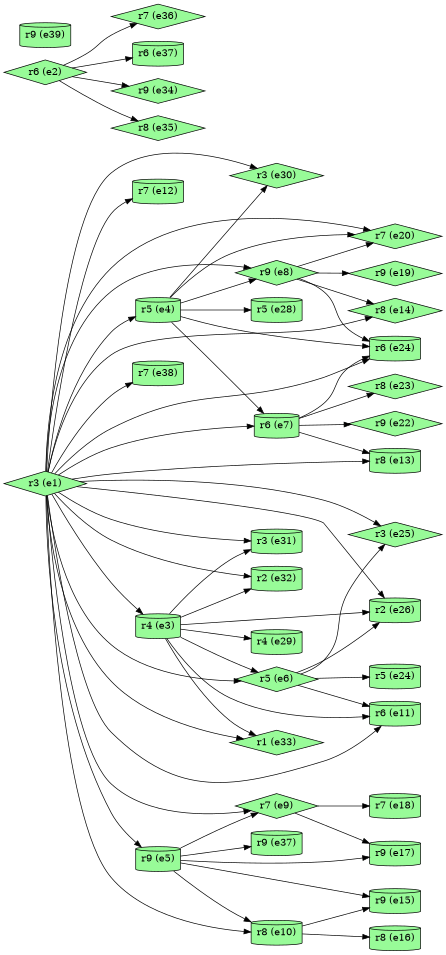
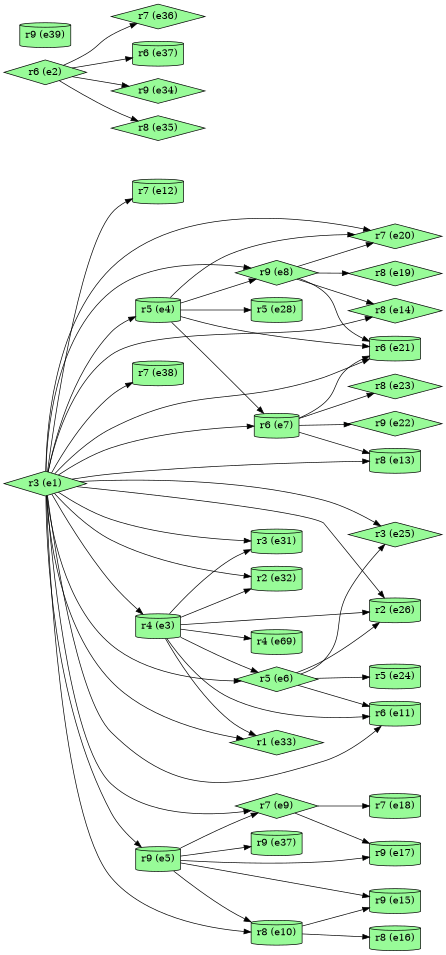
(277, 176) -> none
(395, 273) -> (395, 273)
(395, 349) -> (395, 349)
(277, 642) -> (277, 642)
